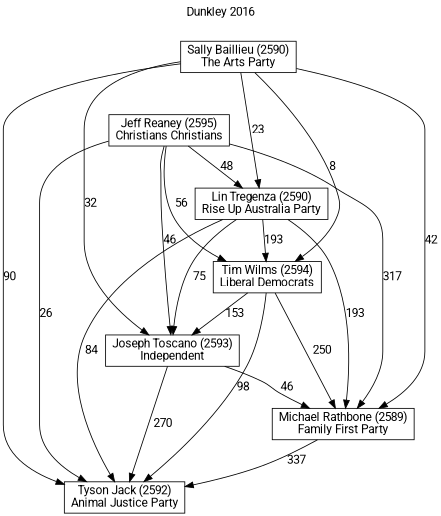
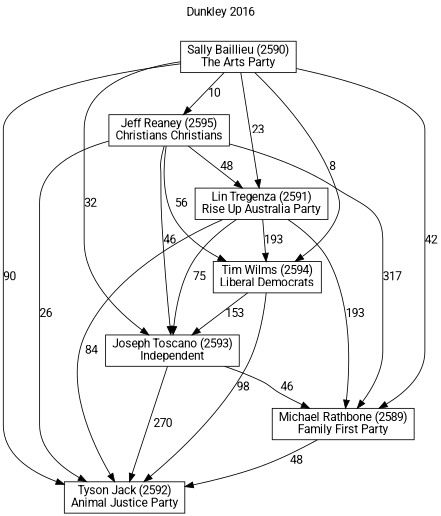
none -> (207, 91)
(262, 204) -> (262, 204)
(303, 347) -> none
(297, 461) -> (297, 461)
